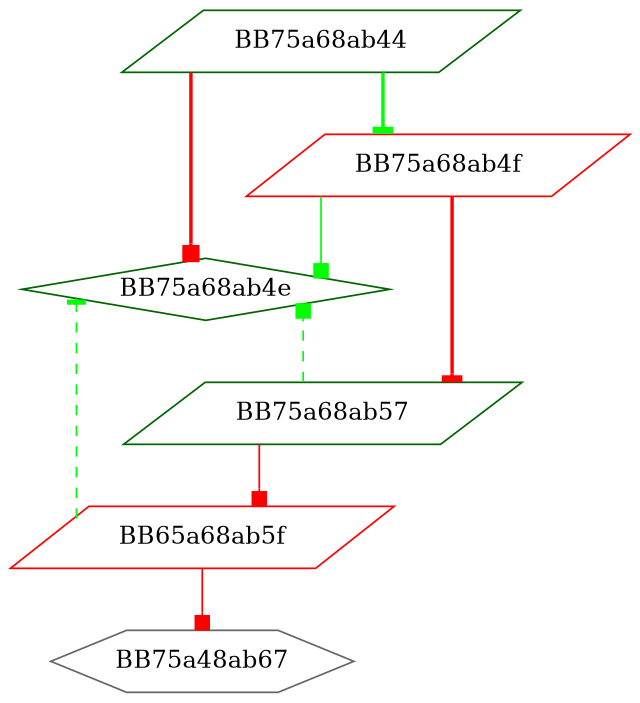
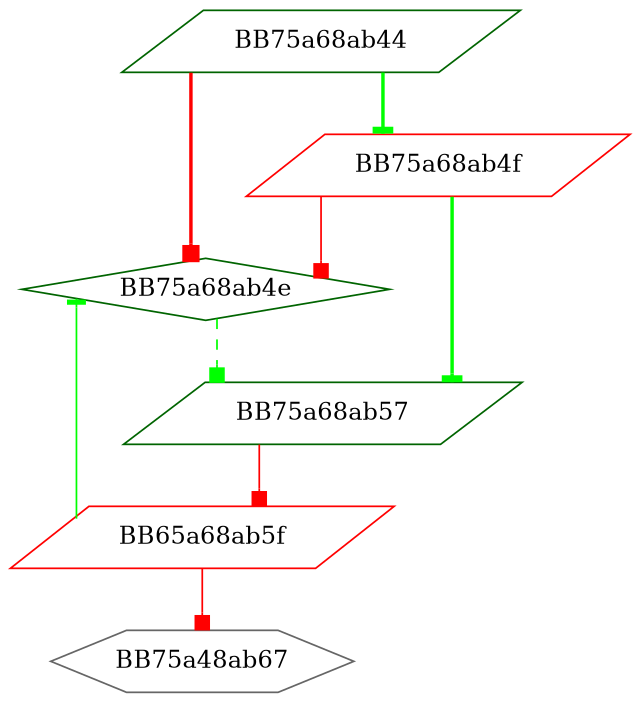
(321, 229) -> (321, 229)
(452, 285) -> (452, 285)
(303, 352) -> (217, 342)
(76, 413) -> (76, 413)
